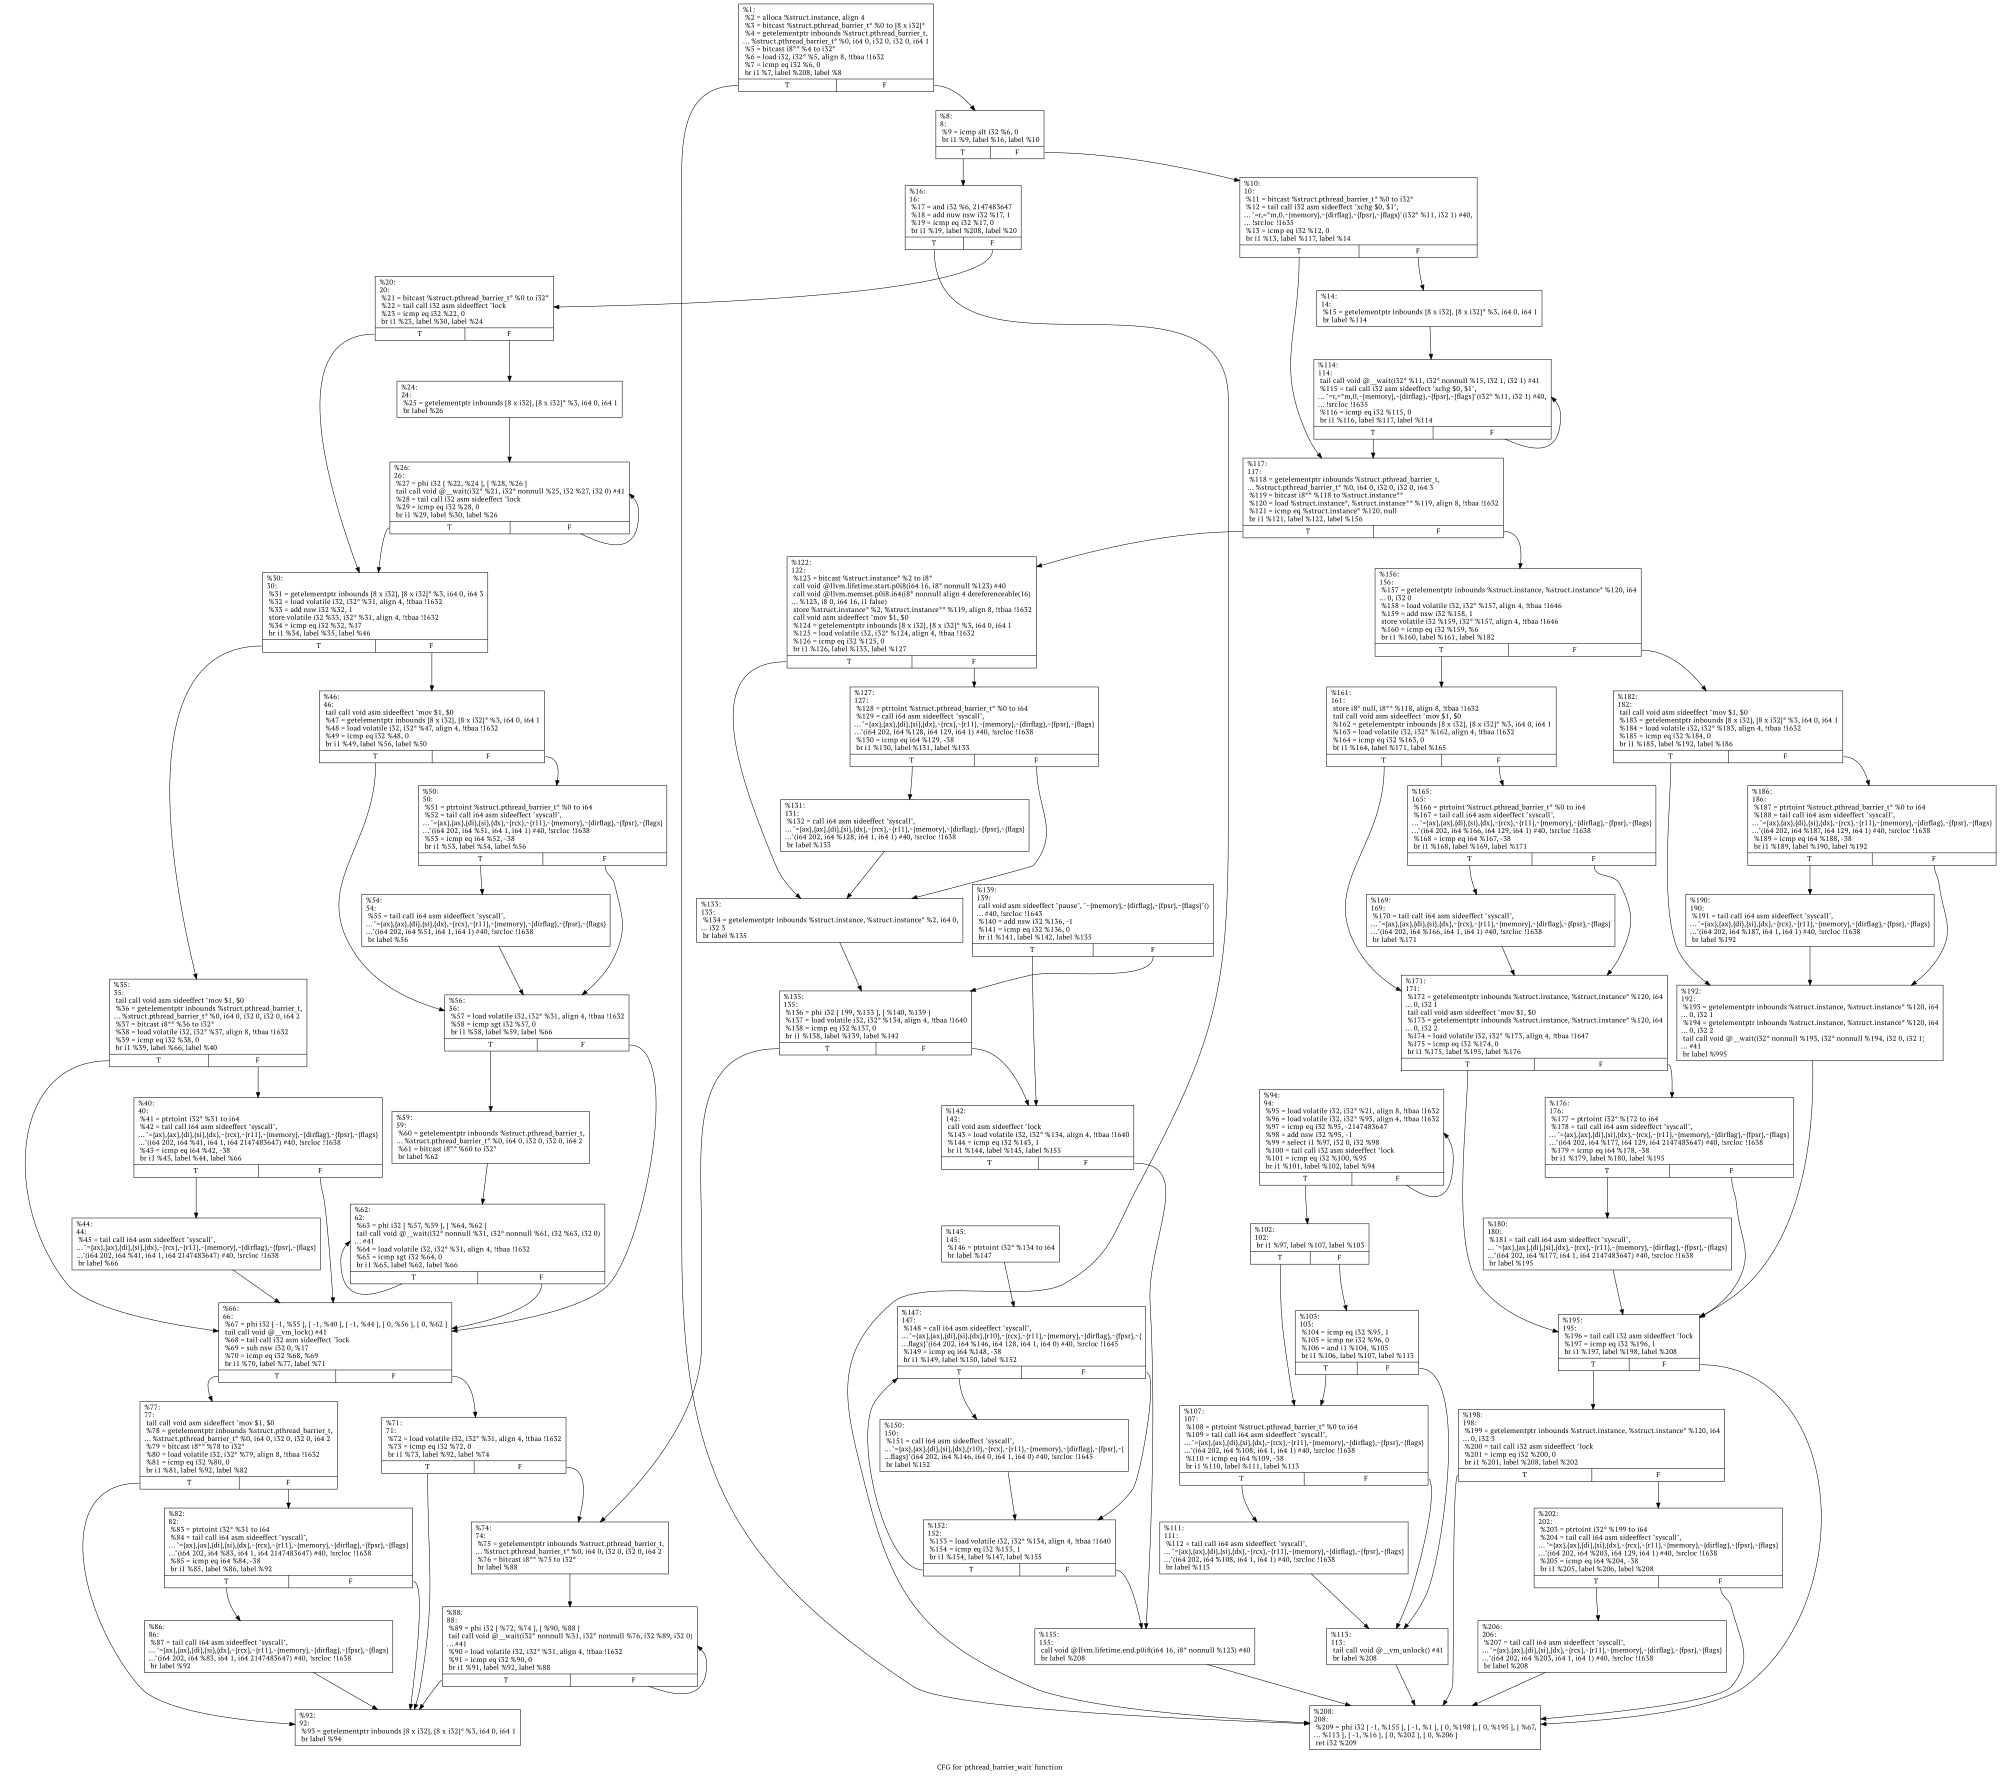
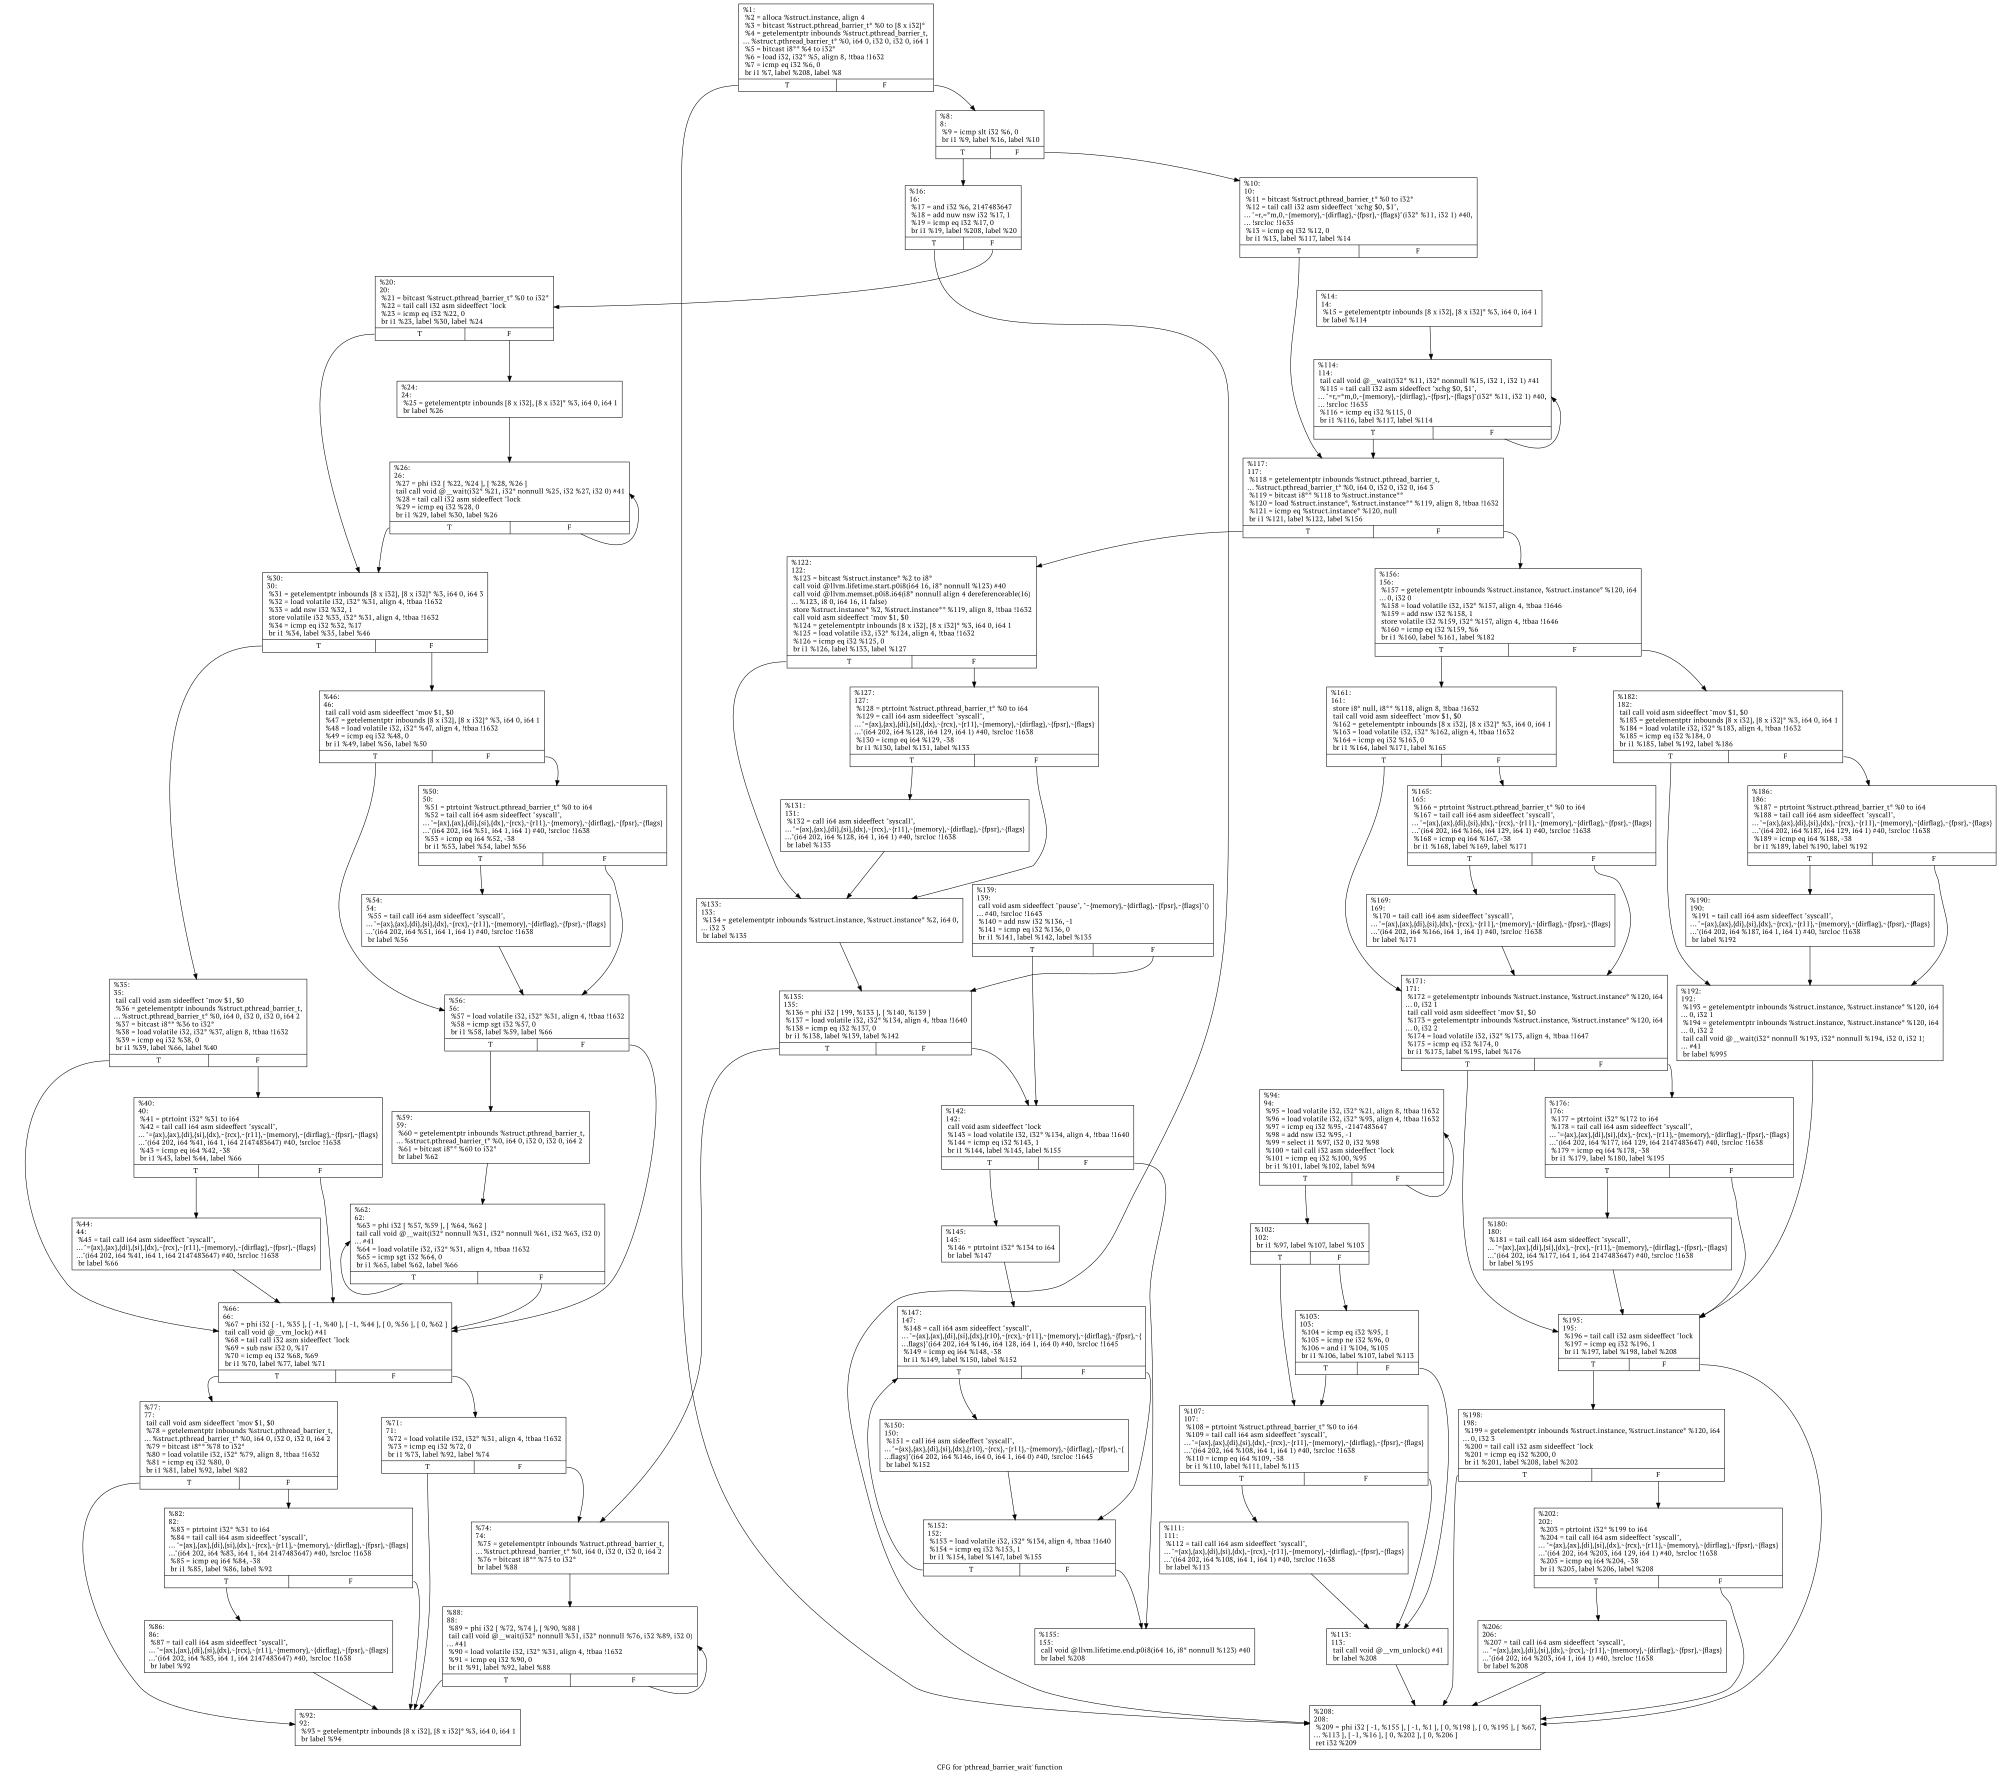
(1419, 271) -> none
none -> (992, 1195)
(1276, 1684) -> none
